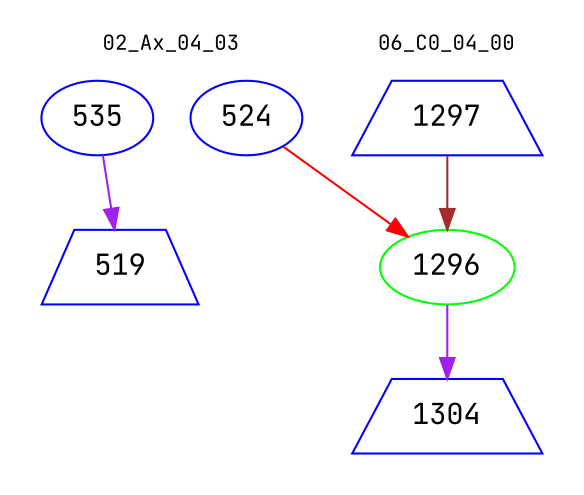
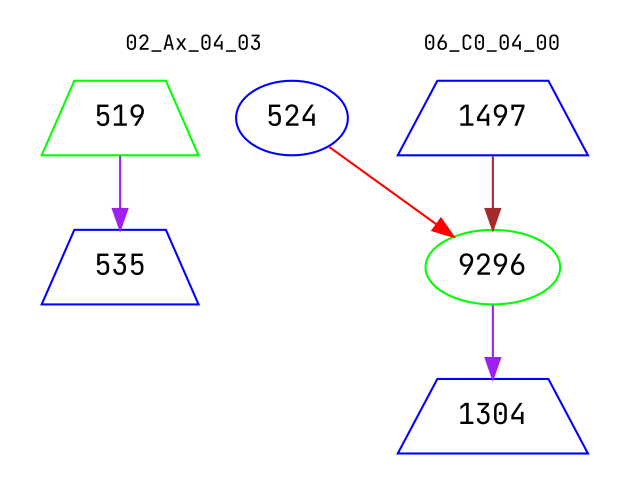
(97, 118) -> (120, 267)
(447, 118) -> (493, 118)
(107, 182) -> (120, 182)
(120, 267) -> (120, 118)
(447, 267) -> (493, 267)
